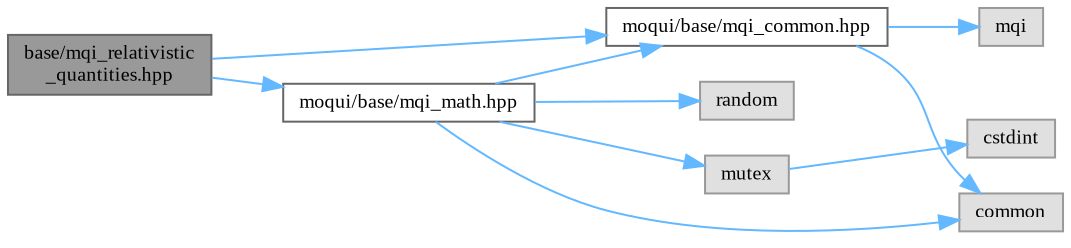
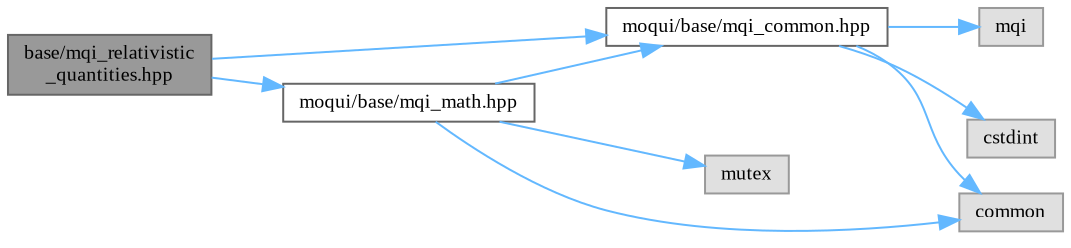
(747, 101) -> none
(868, 158) -> (921, 80)
